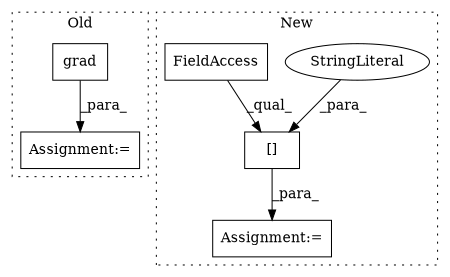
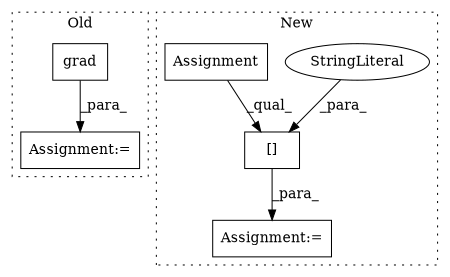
(216, 62) -> (216, 62)
